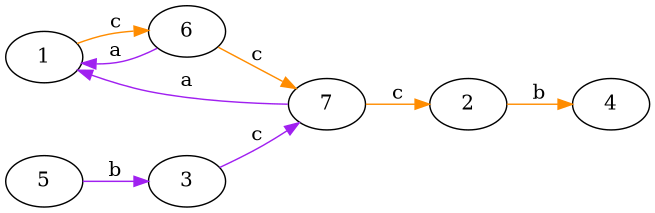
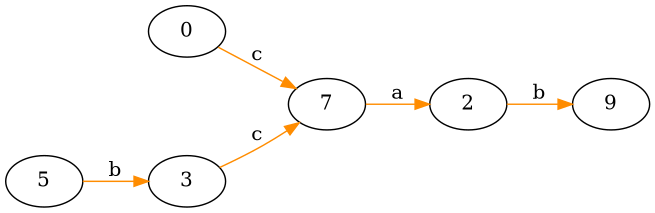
(187, 31) -> (187, 31)
(44, 57) -> none
(398, 94) -> (398, 94)
(611, 104) -> (611, 104)
(254, 150) -> (254, 150)
(108, 181) -> (108, 181)
